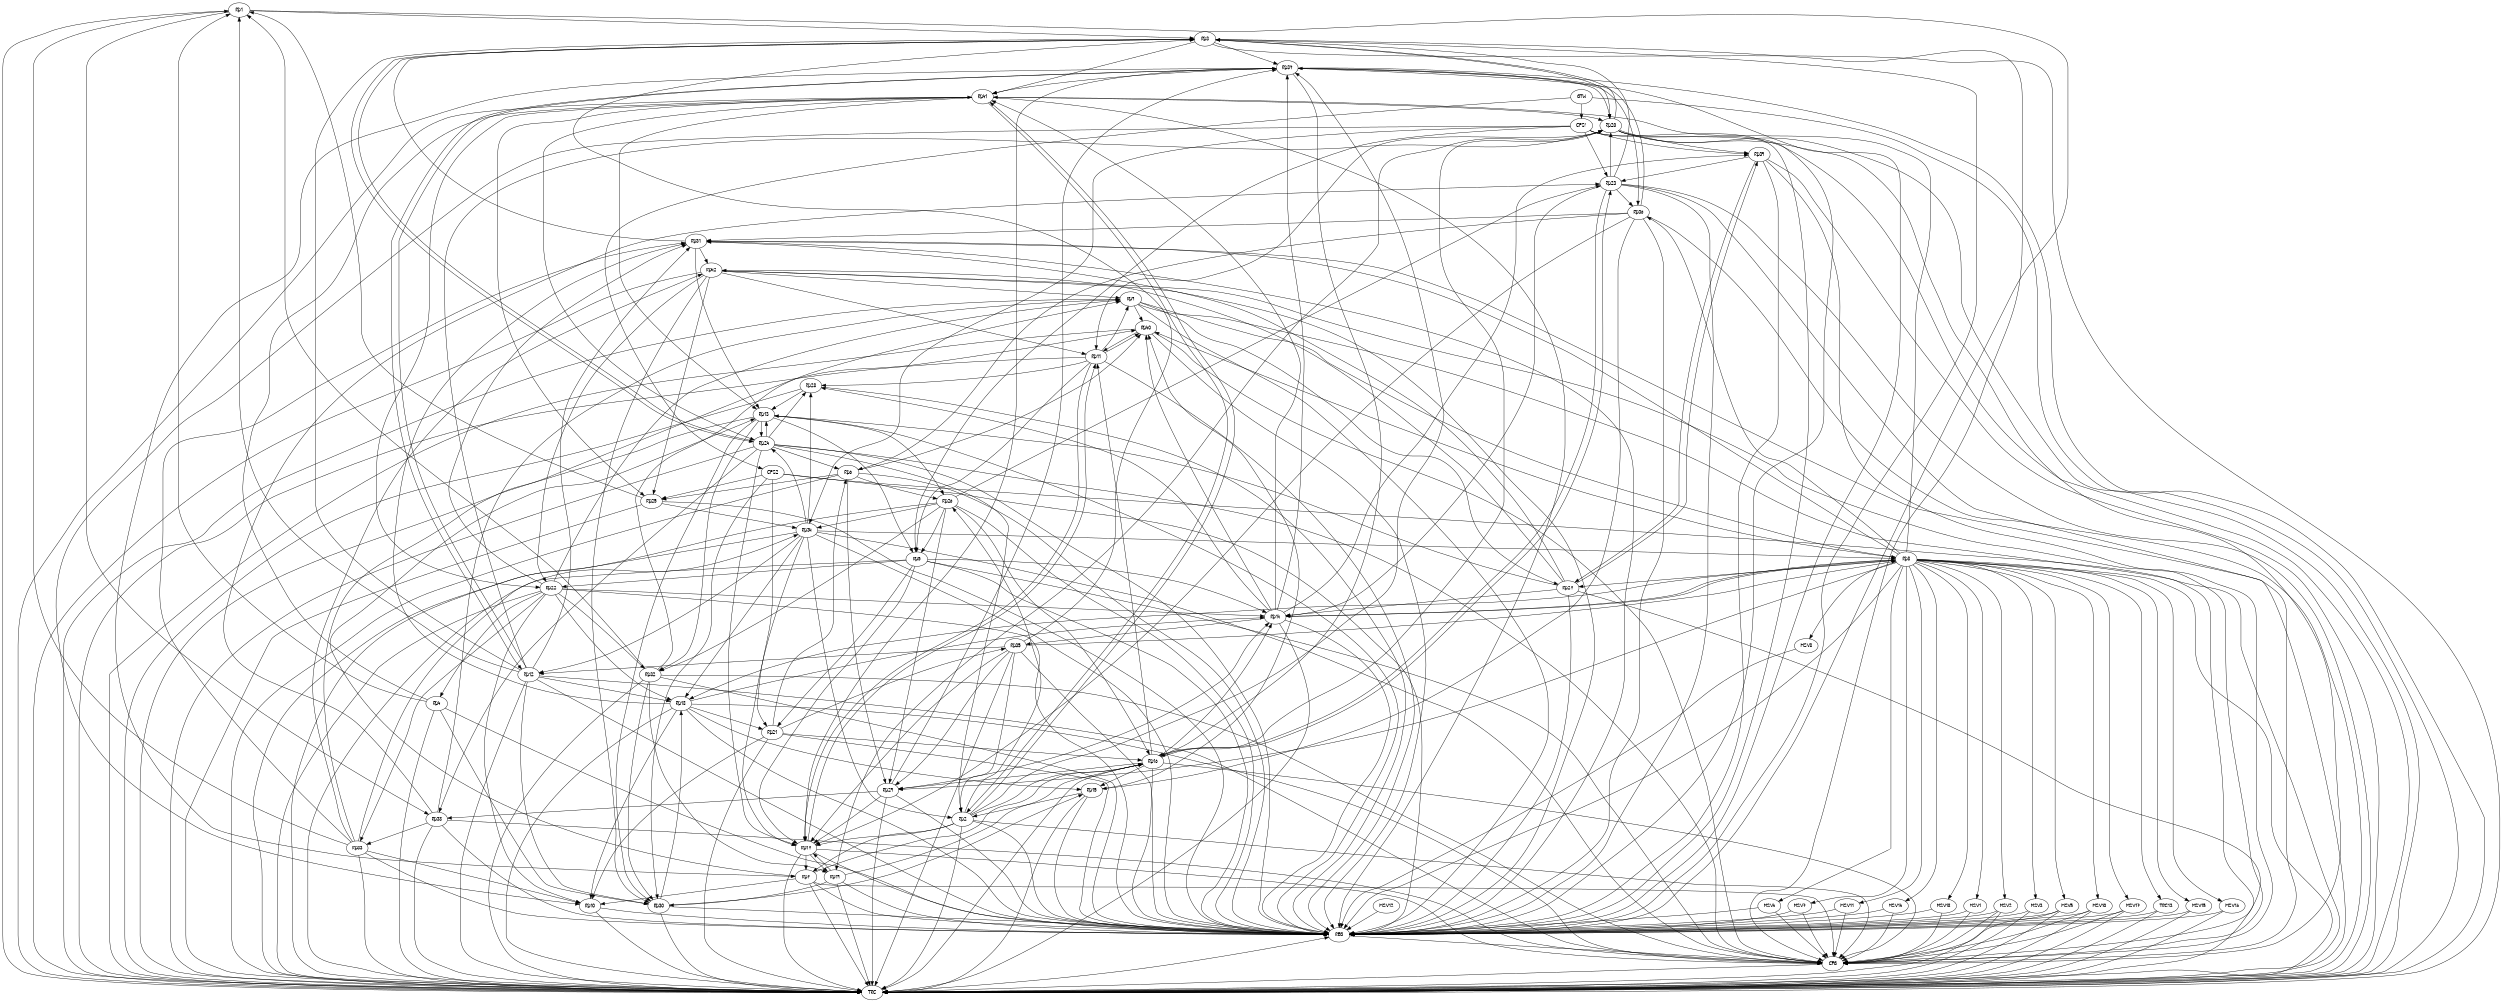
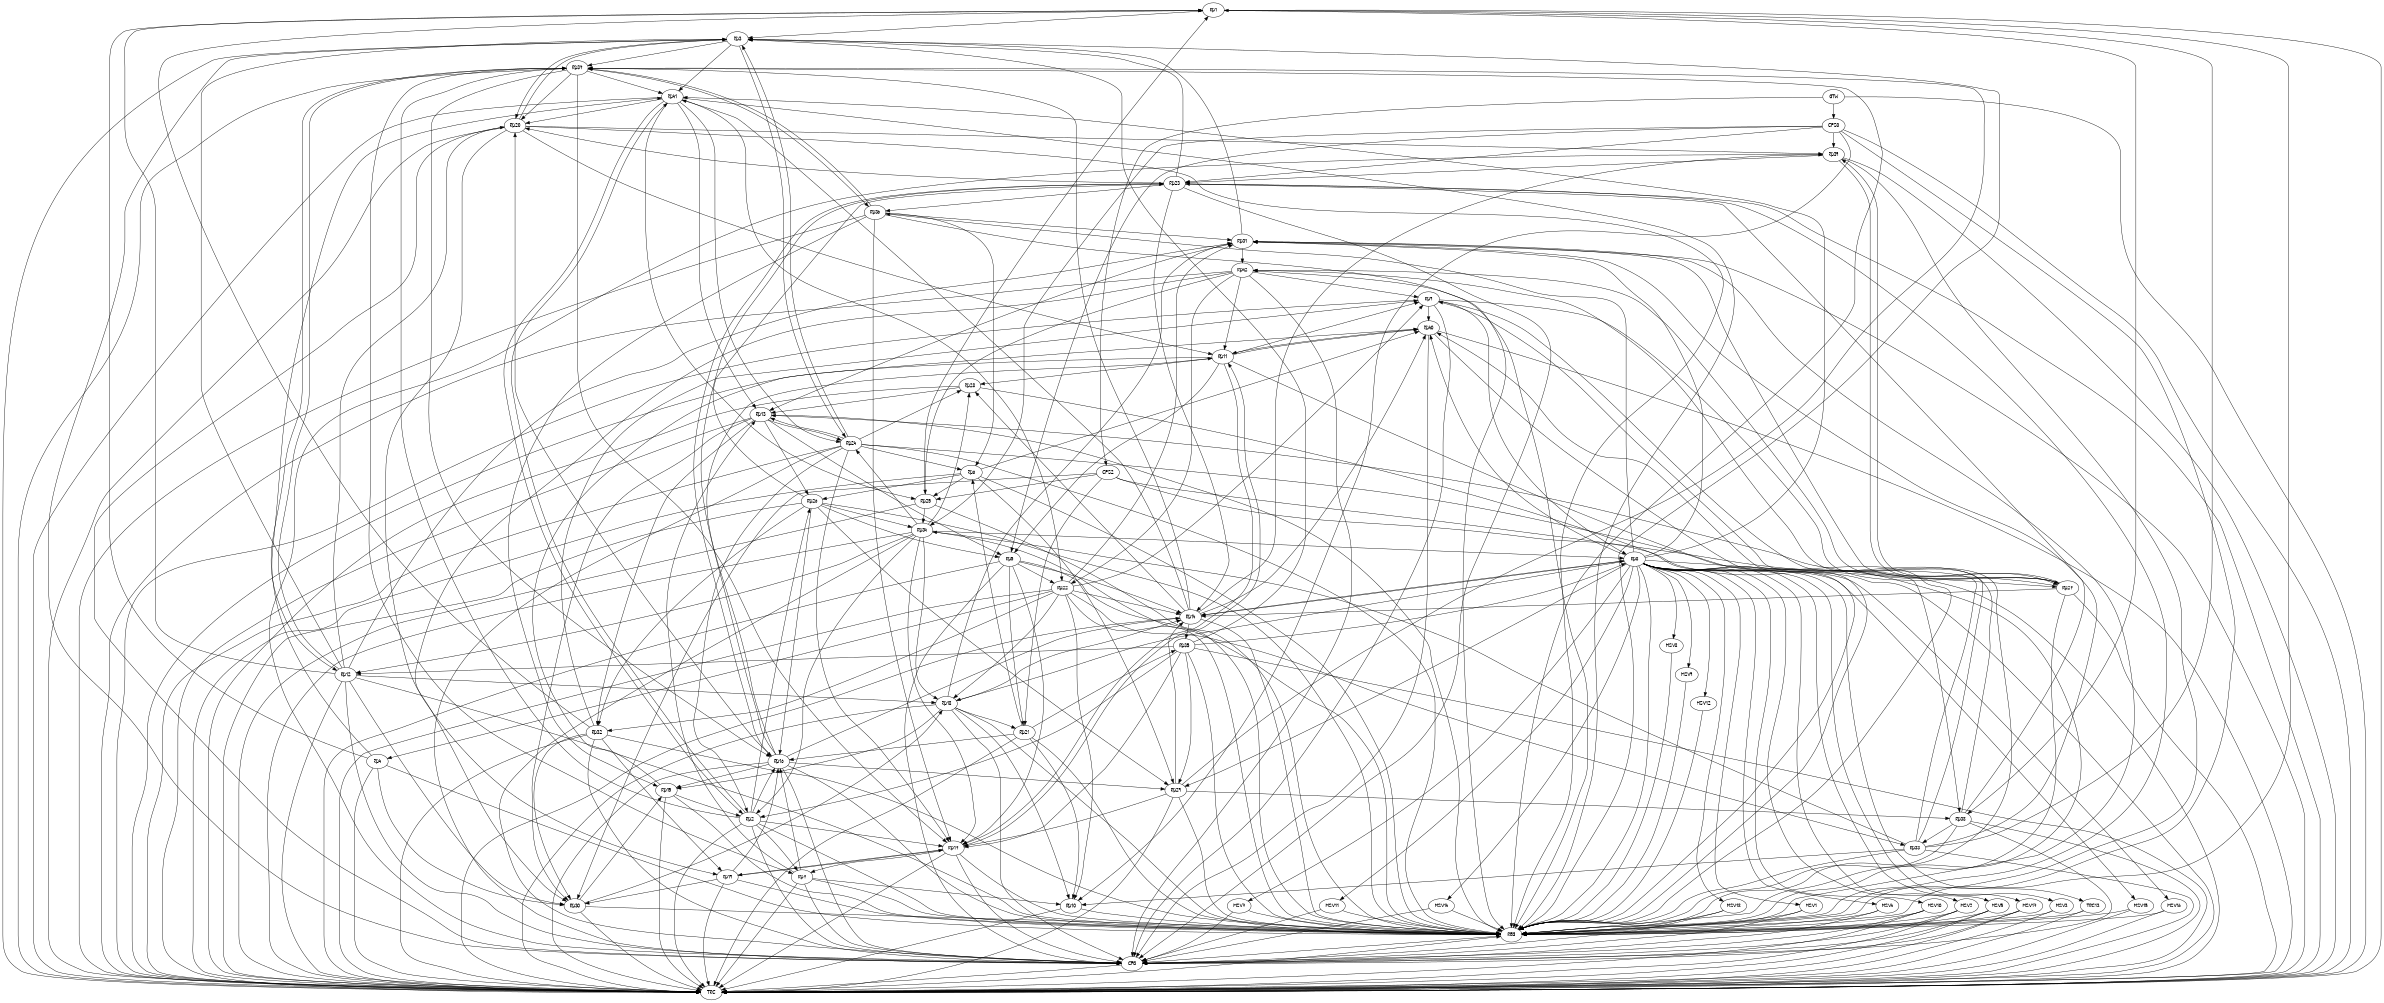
(1581, 126) -> (1834, 126)
none -> (1709, 609)
none -> (1687, 675)
